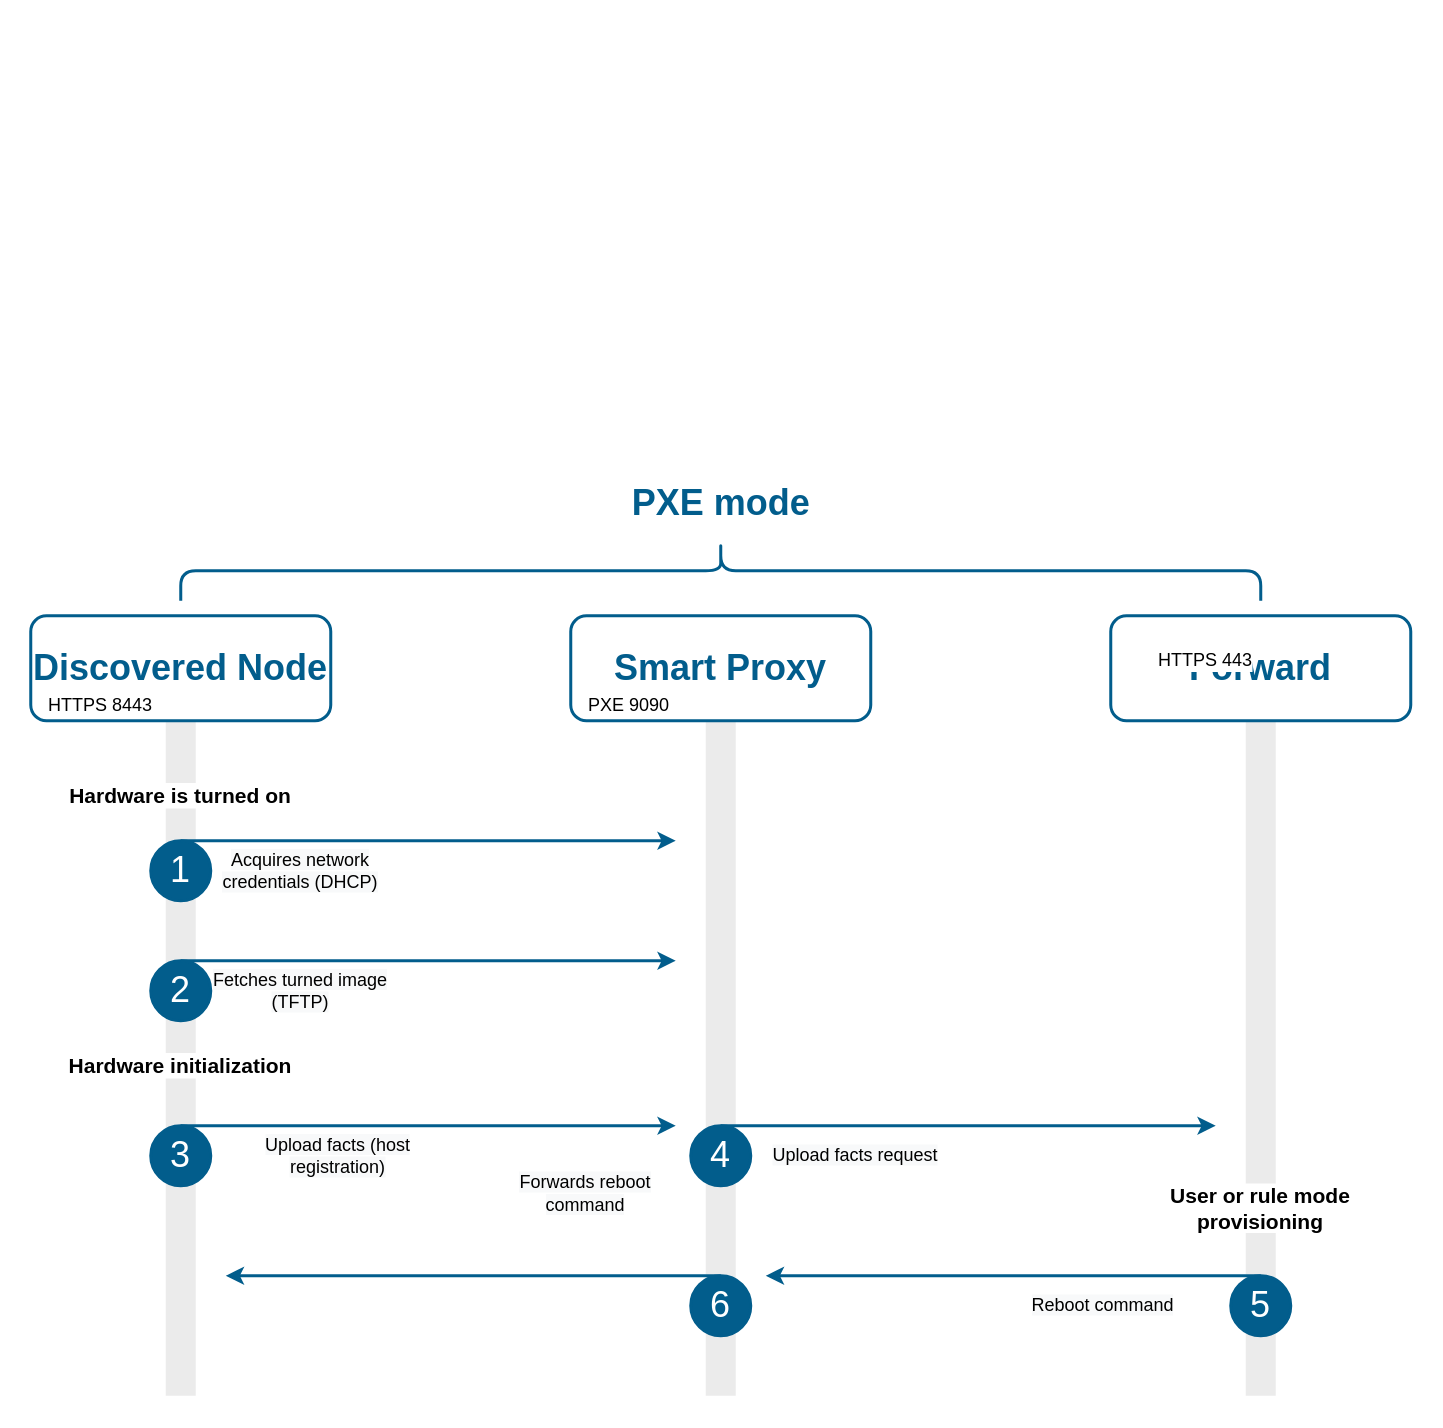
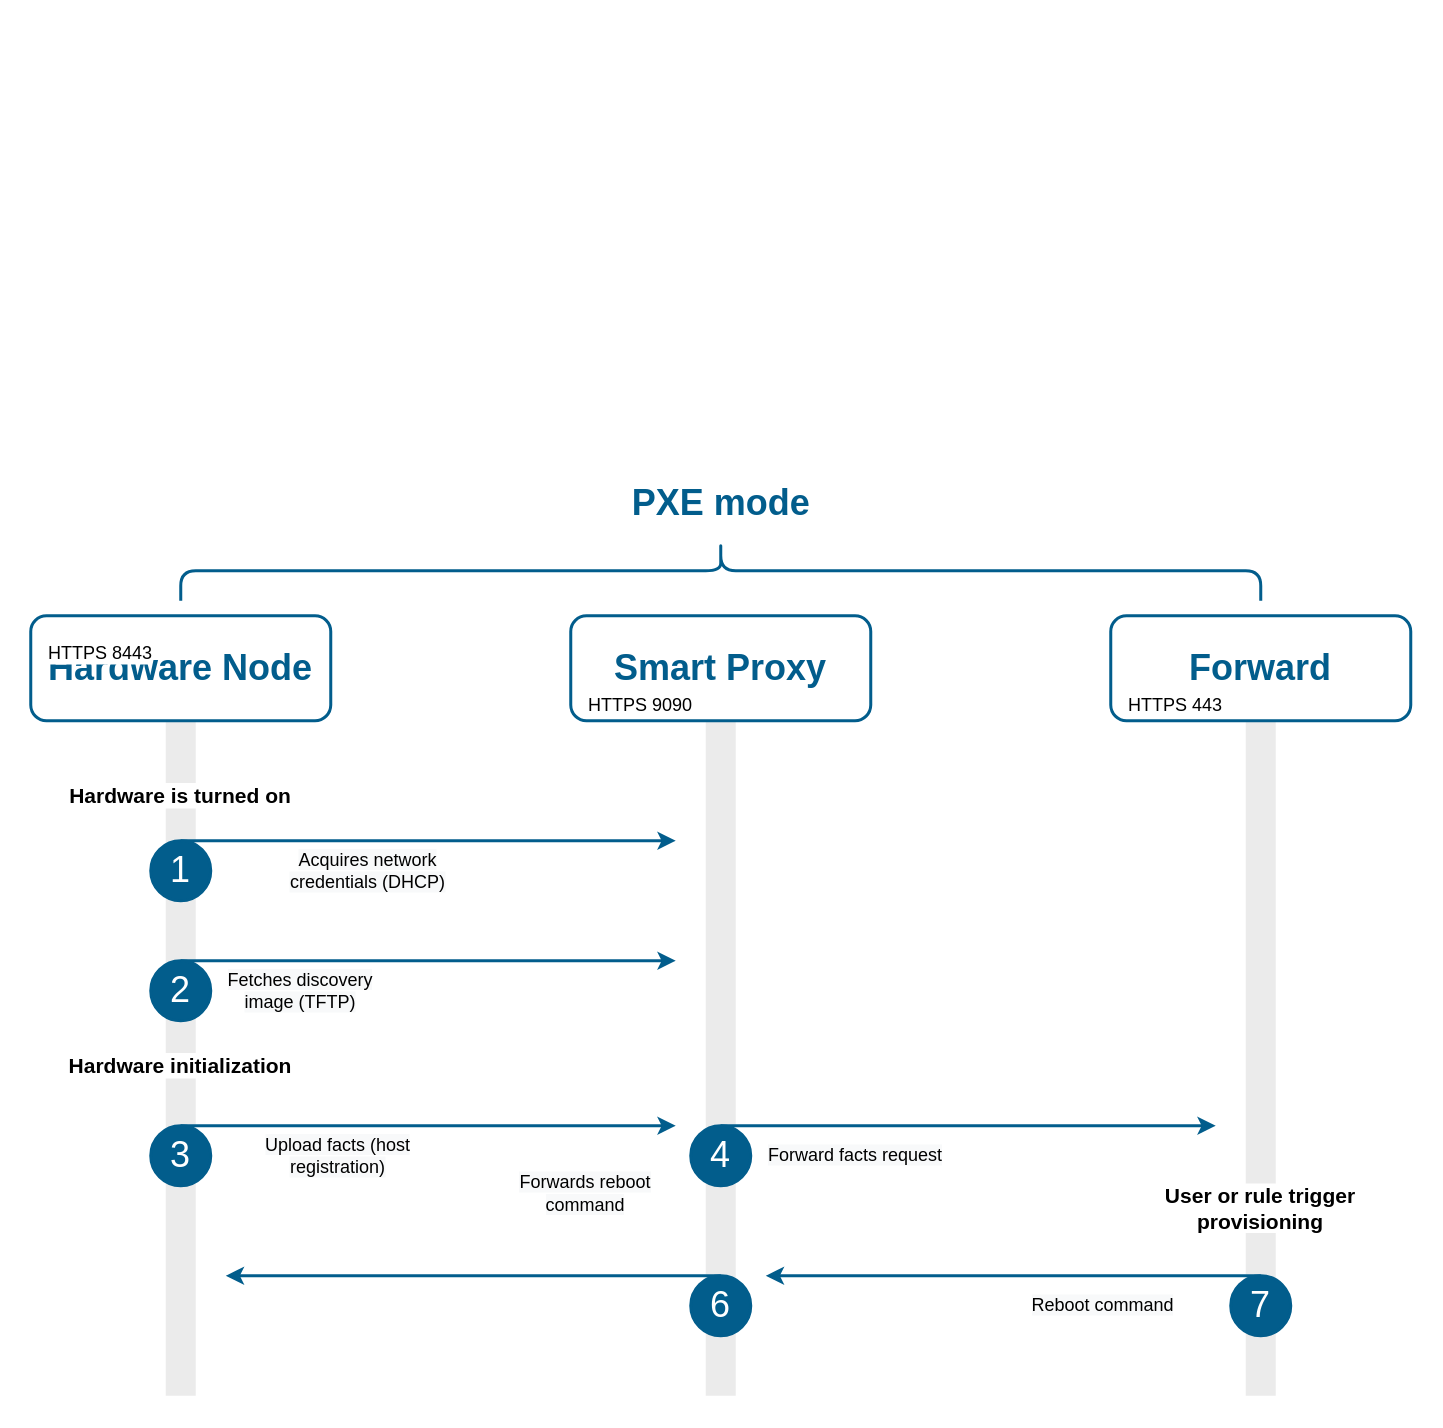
(1268, 661) -> (1238, 706)
(181, 668) -> (181, 668)
(158, 706) -> (158, 653)
(627, 706) -> (637, 706)
(301, 871) -> (368, 871)
(301, 991) -> (301, 991)
(856, 1156) -> (856, 1156)
(1261, 1208) -> (1261, 1208)
(1261, 1306) -> (1261, 1306)
